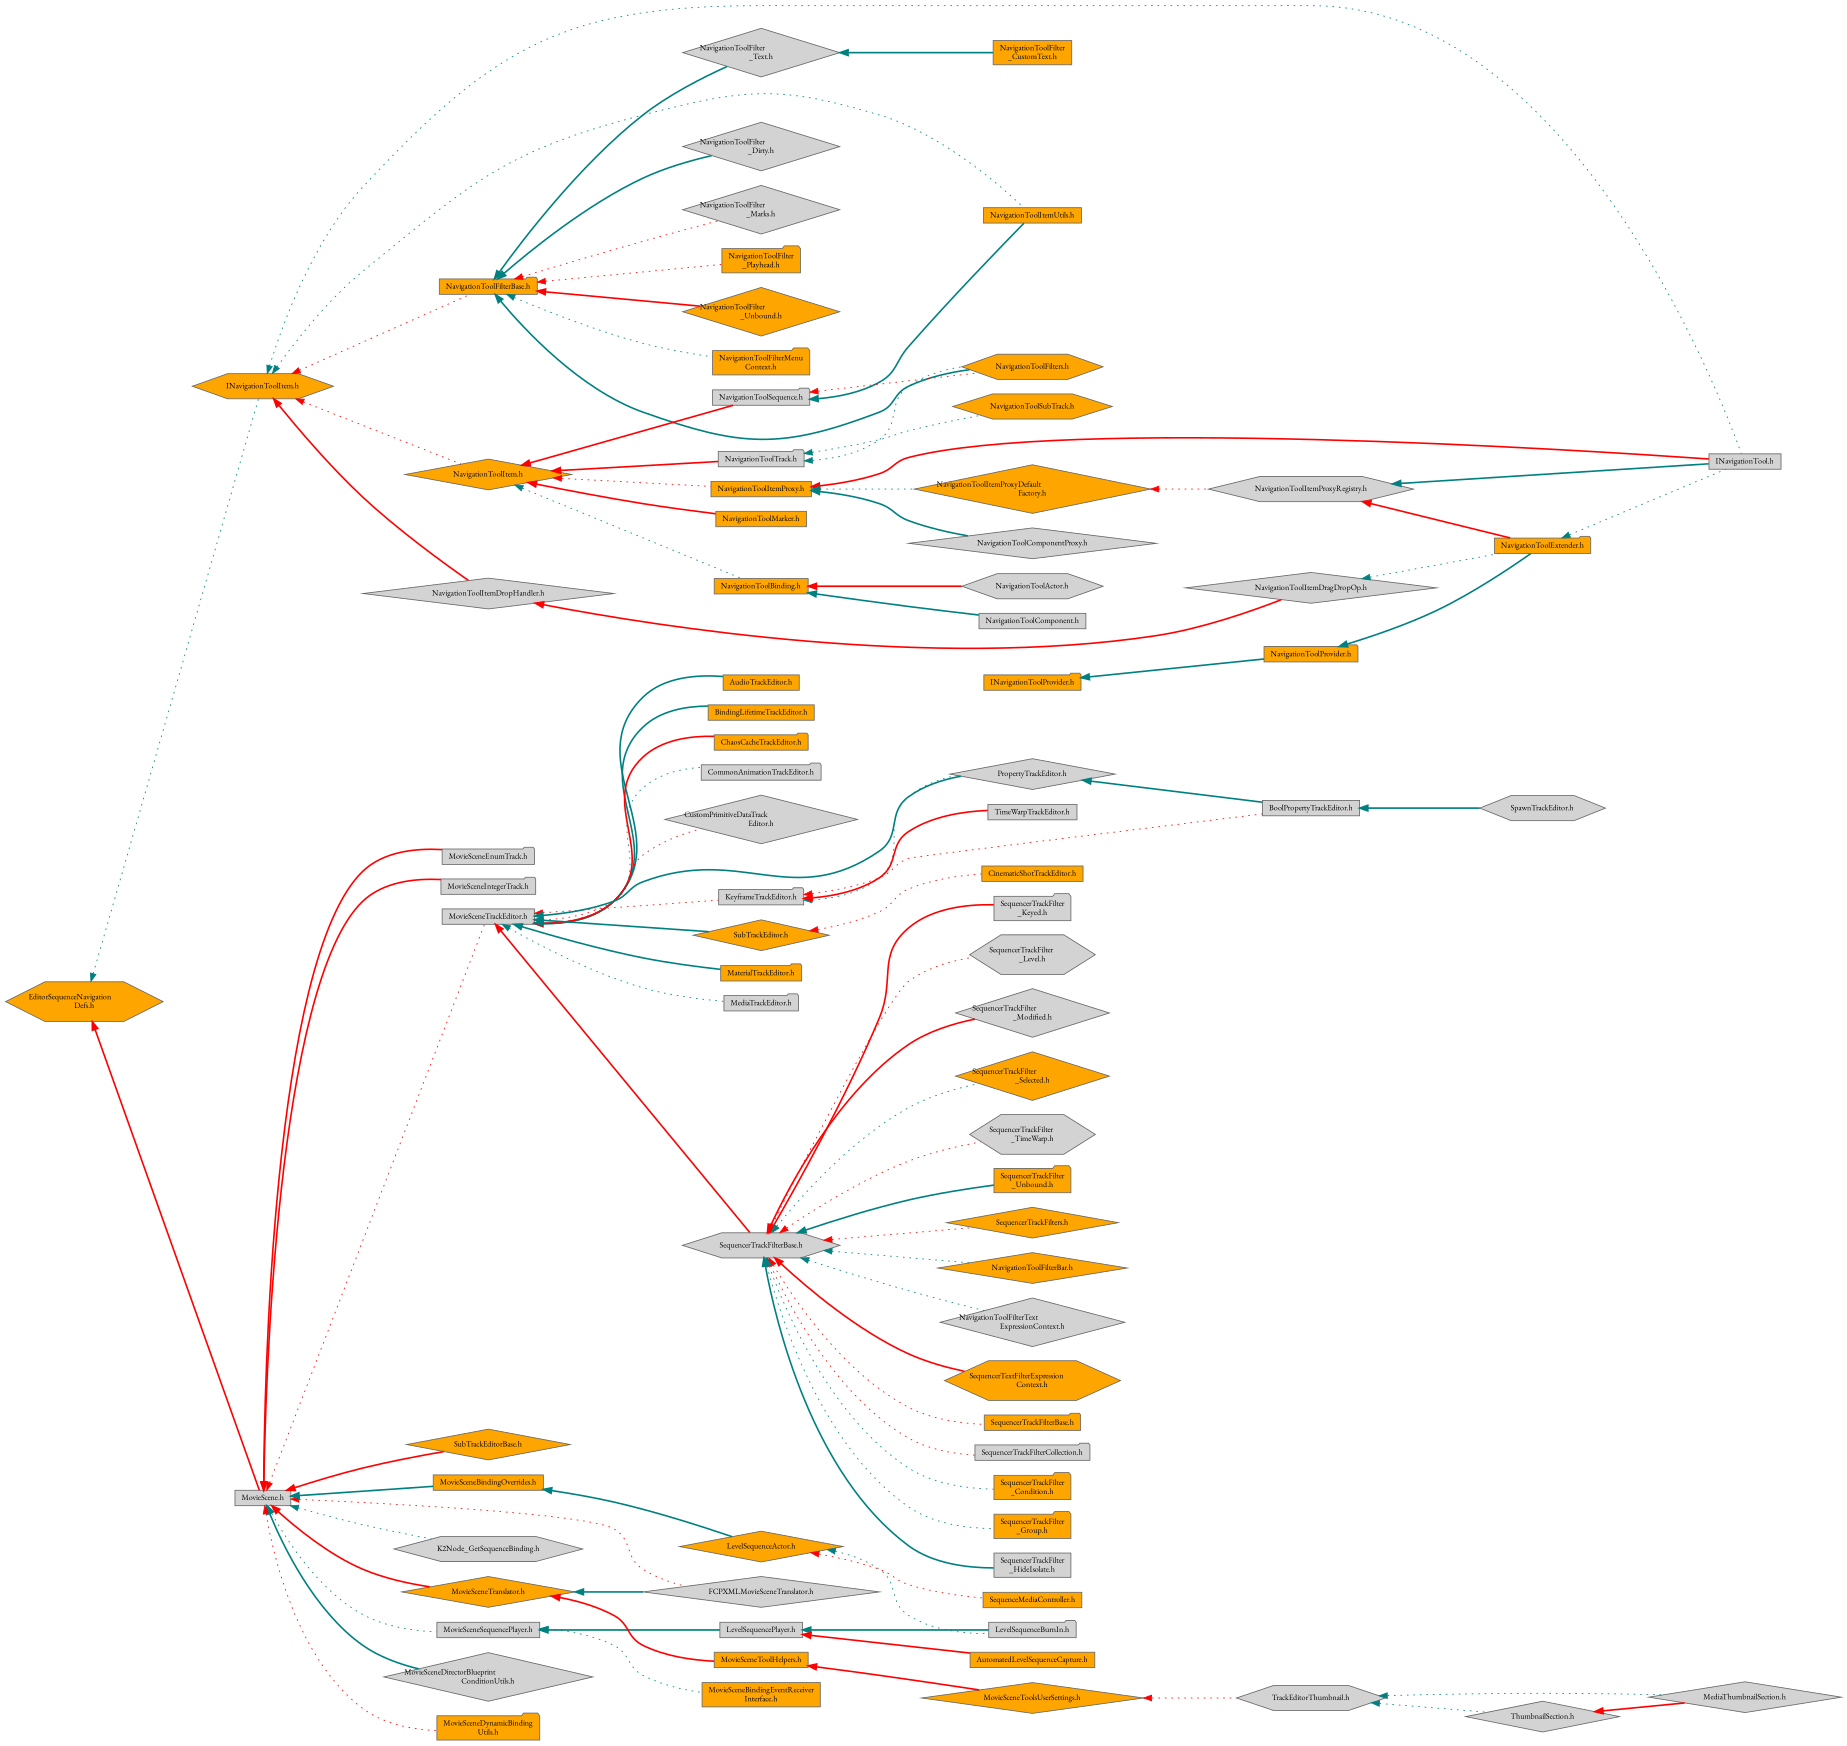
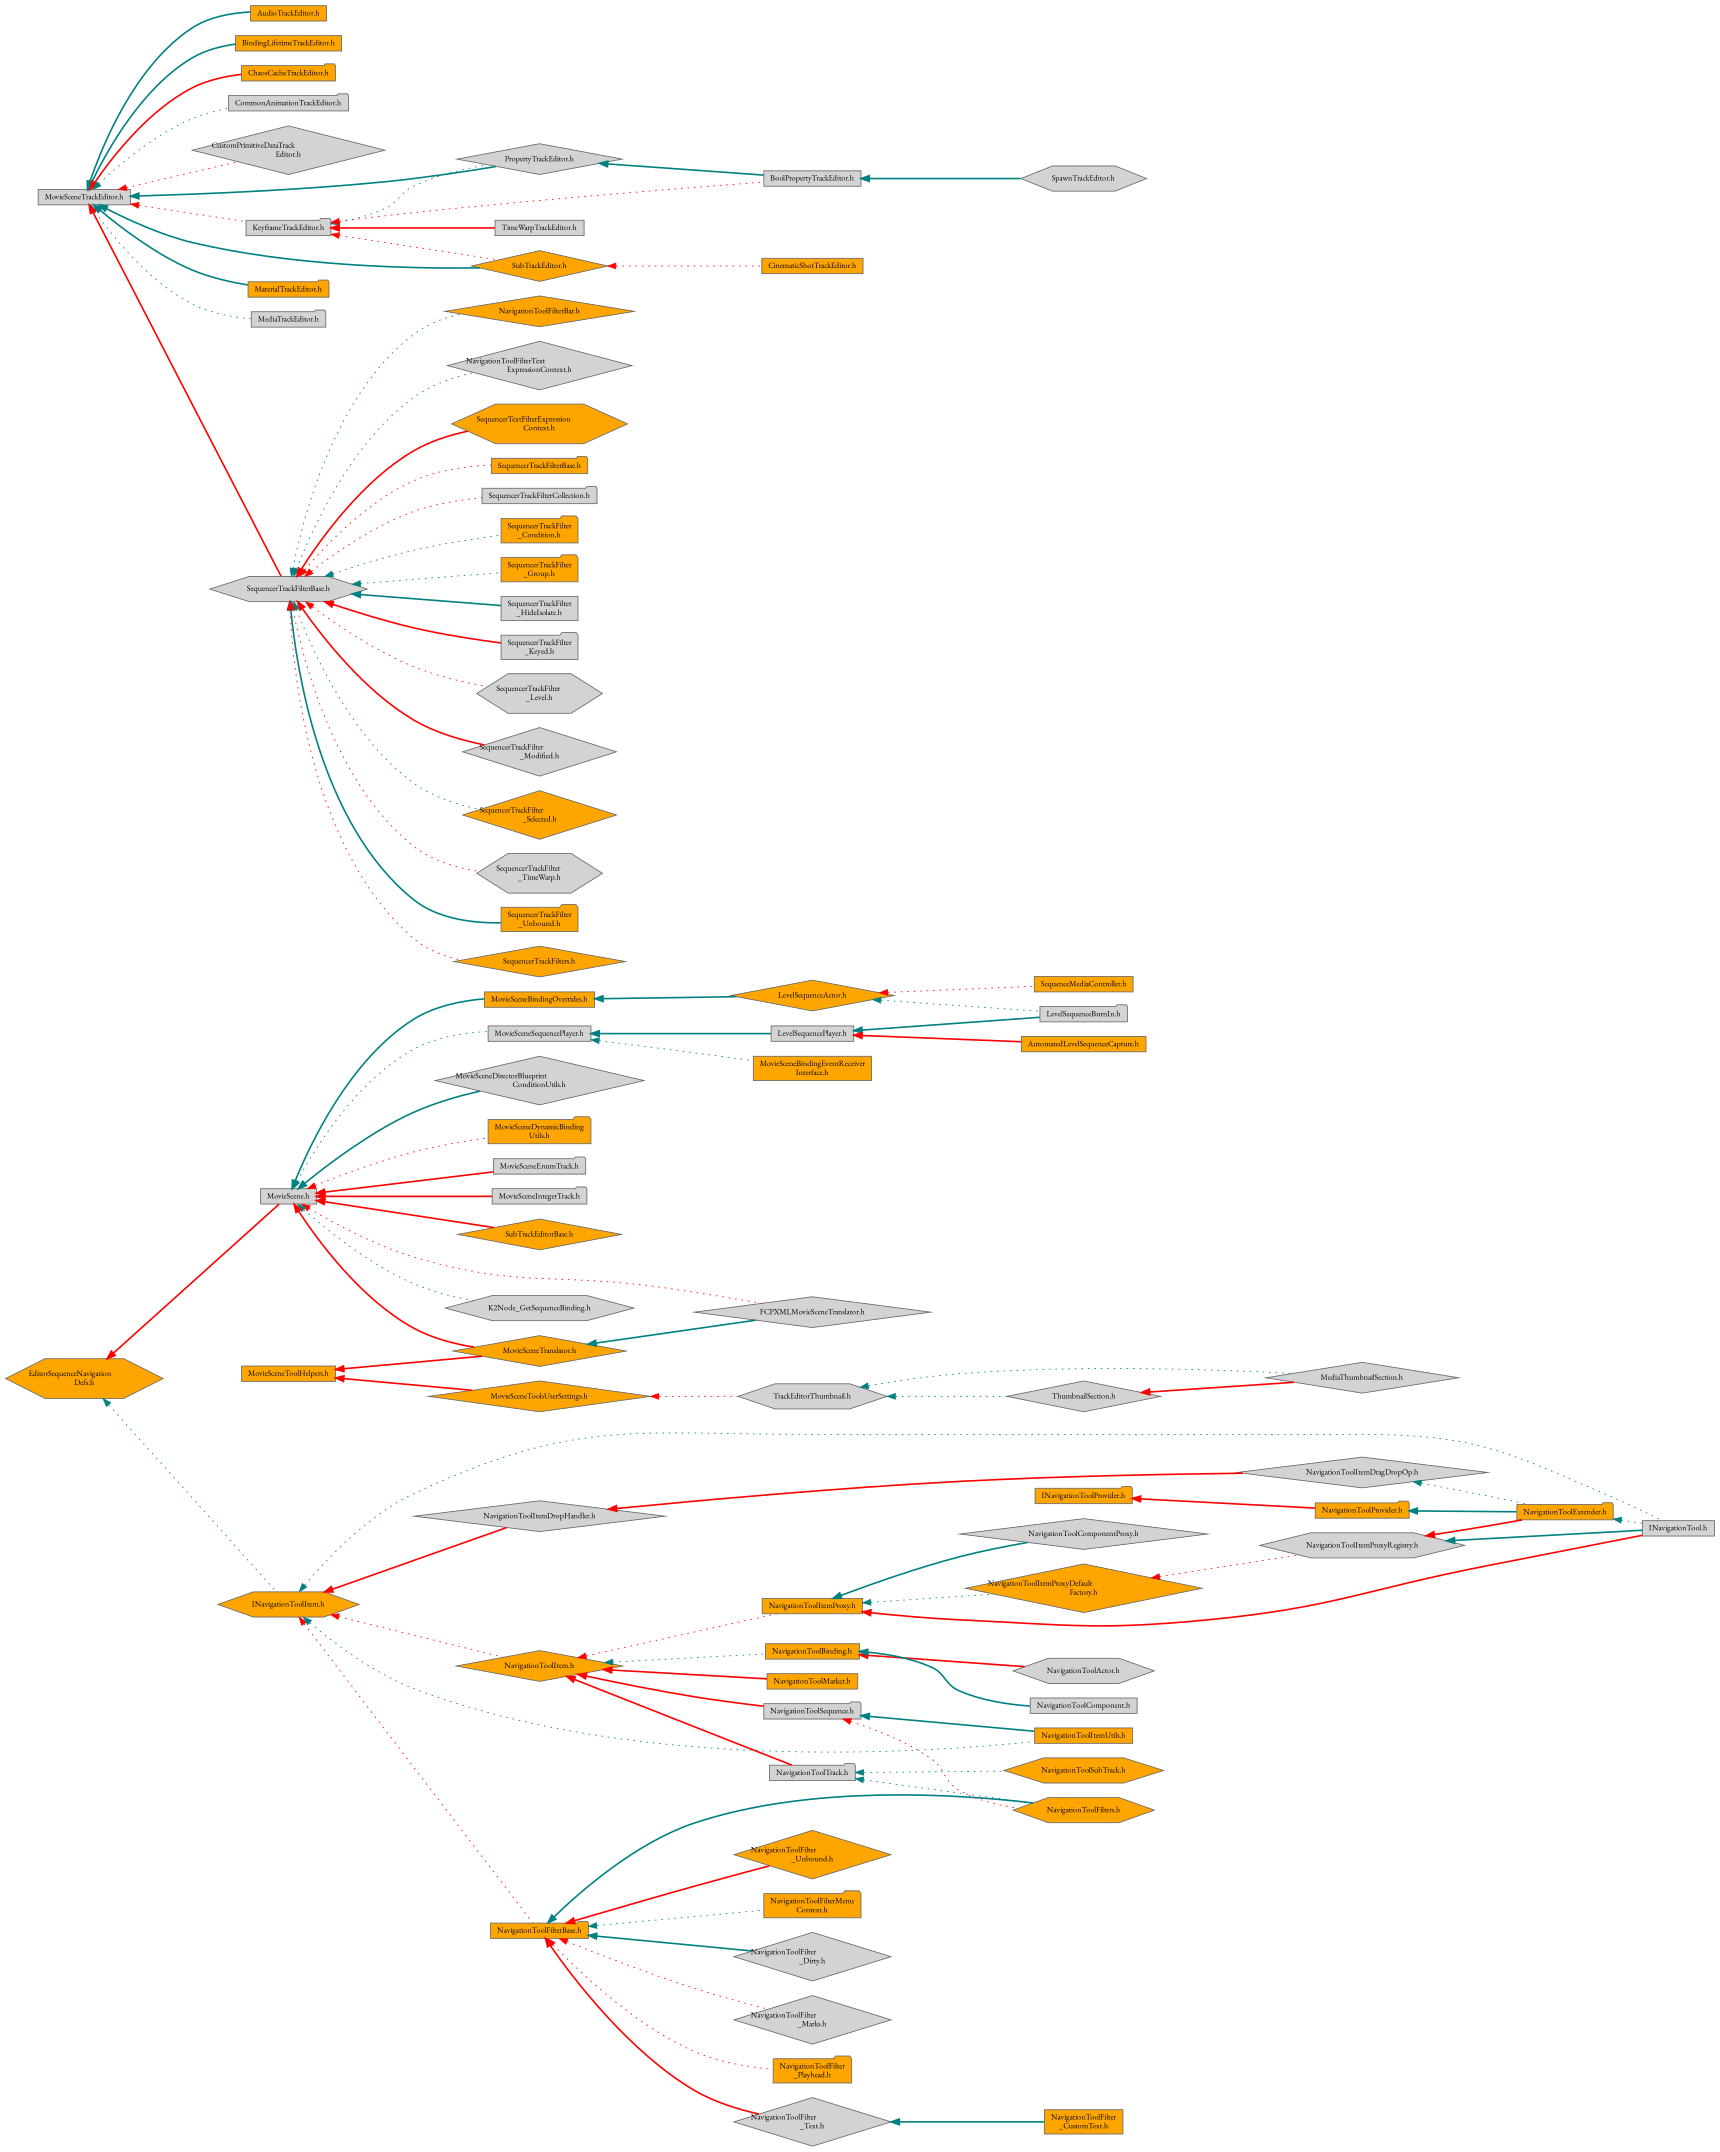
(600, 154) -> (640, 2049)
none -> (419, 248)
(1177, 668) -> (1228, 1504)
(377, 1204) -> none
(633, 1637) -> (413, 1362)
